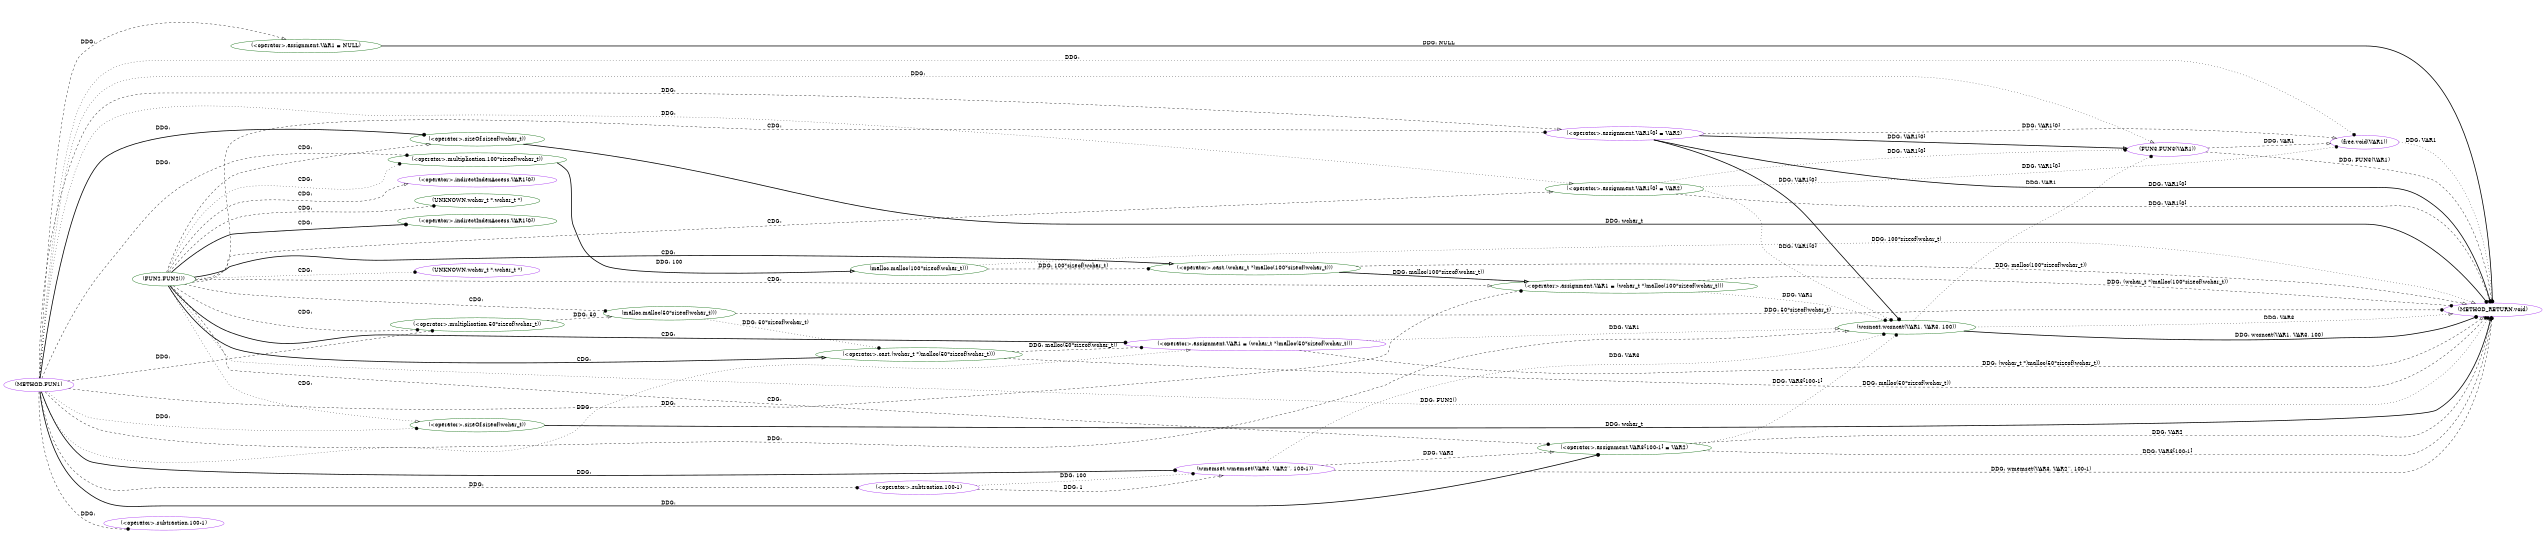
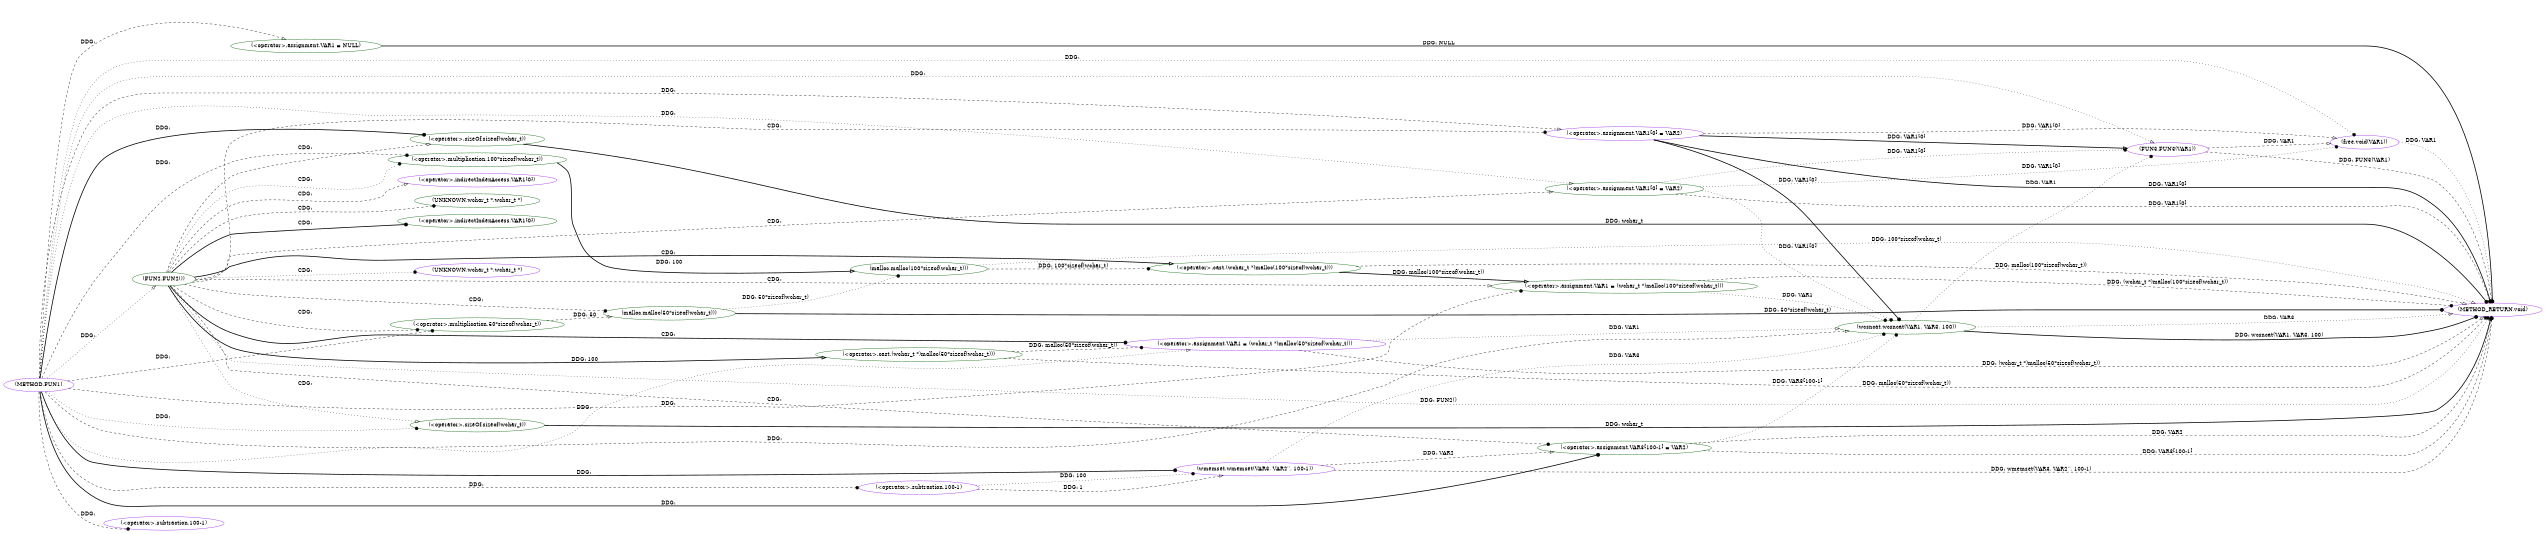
(1588, 315) -> (1588, 315)
none -> (100, 333)
(791, 333) -> (811, 300)
(585, 360) -> (585, 360)
